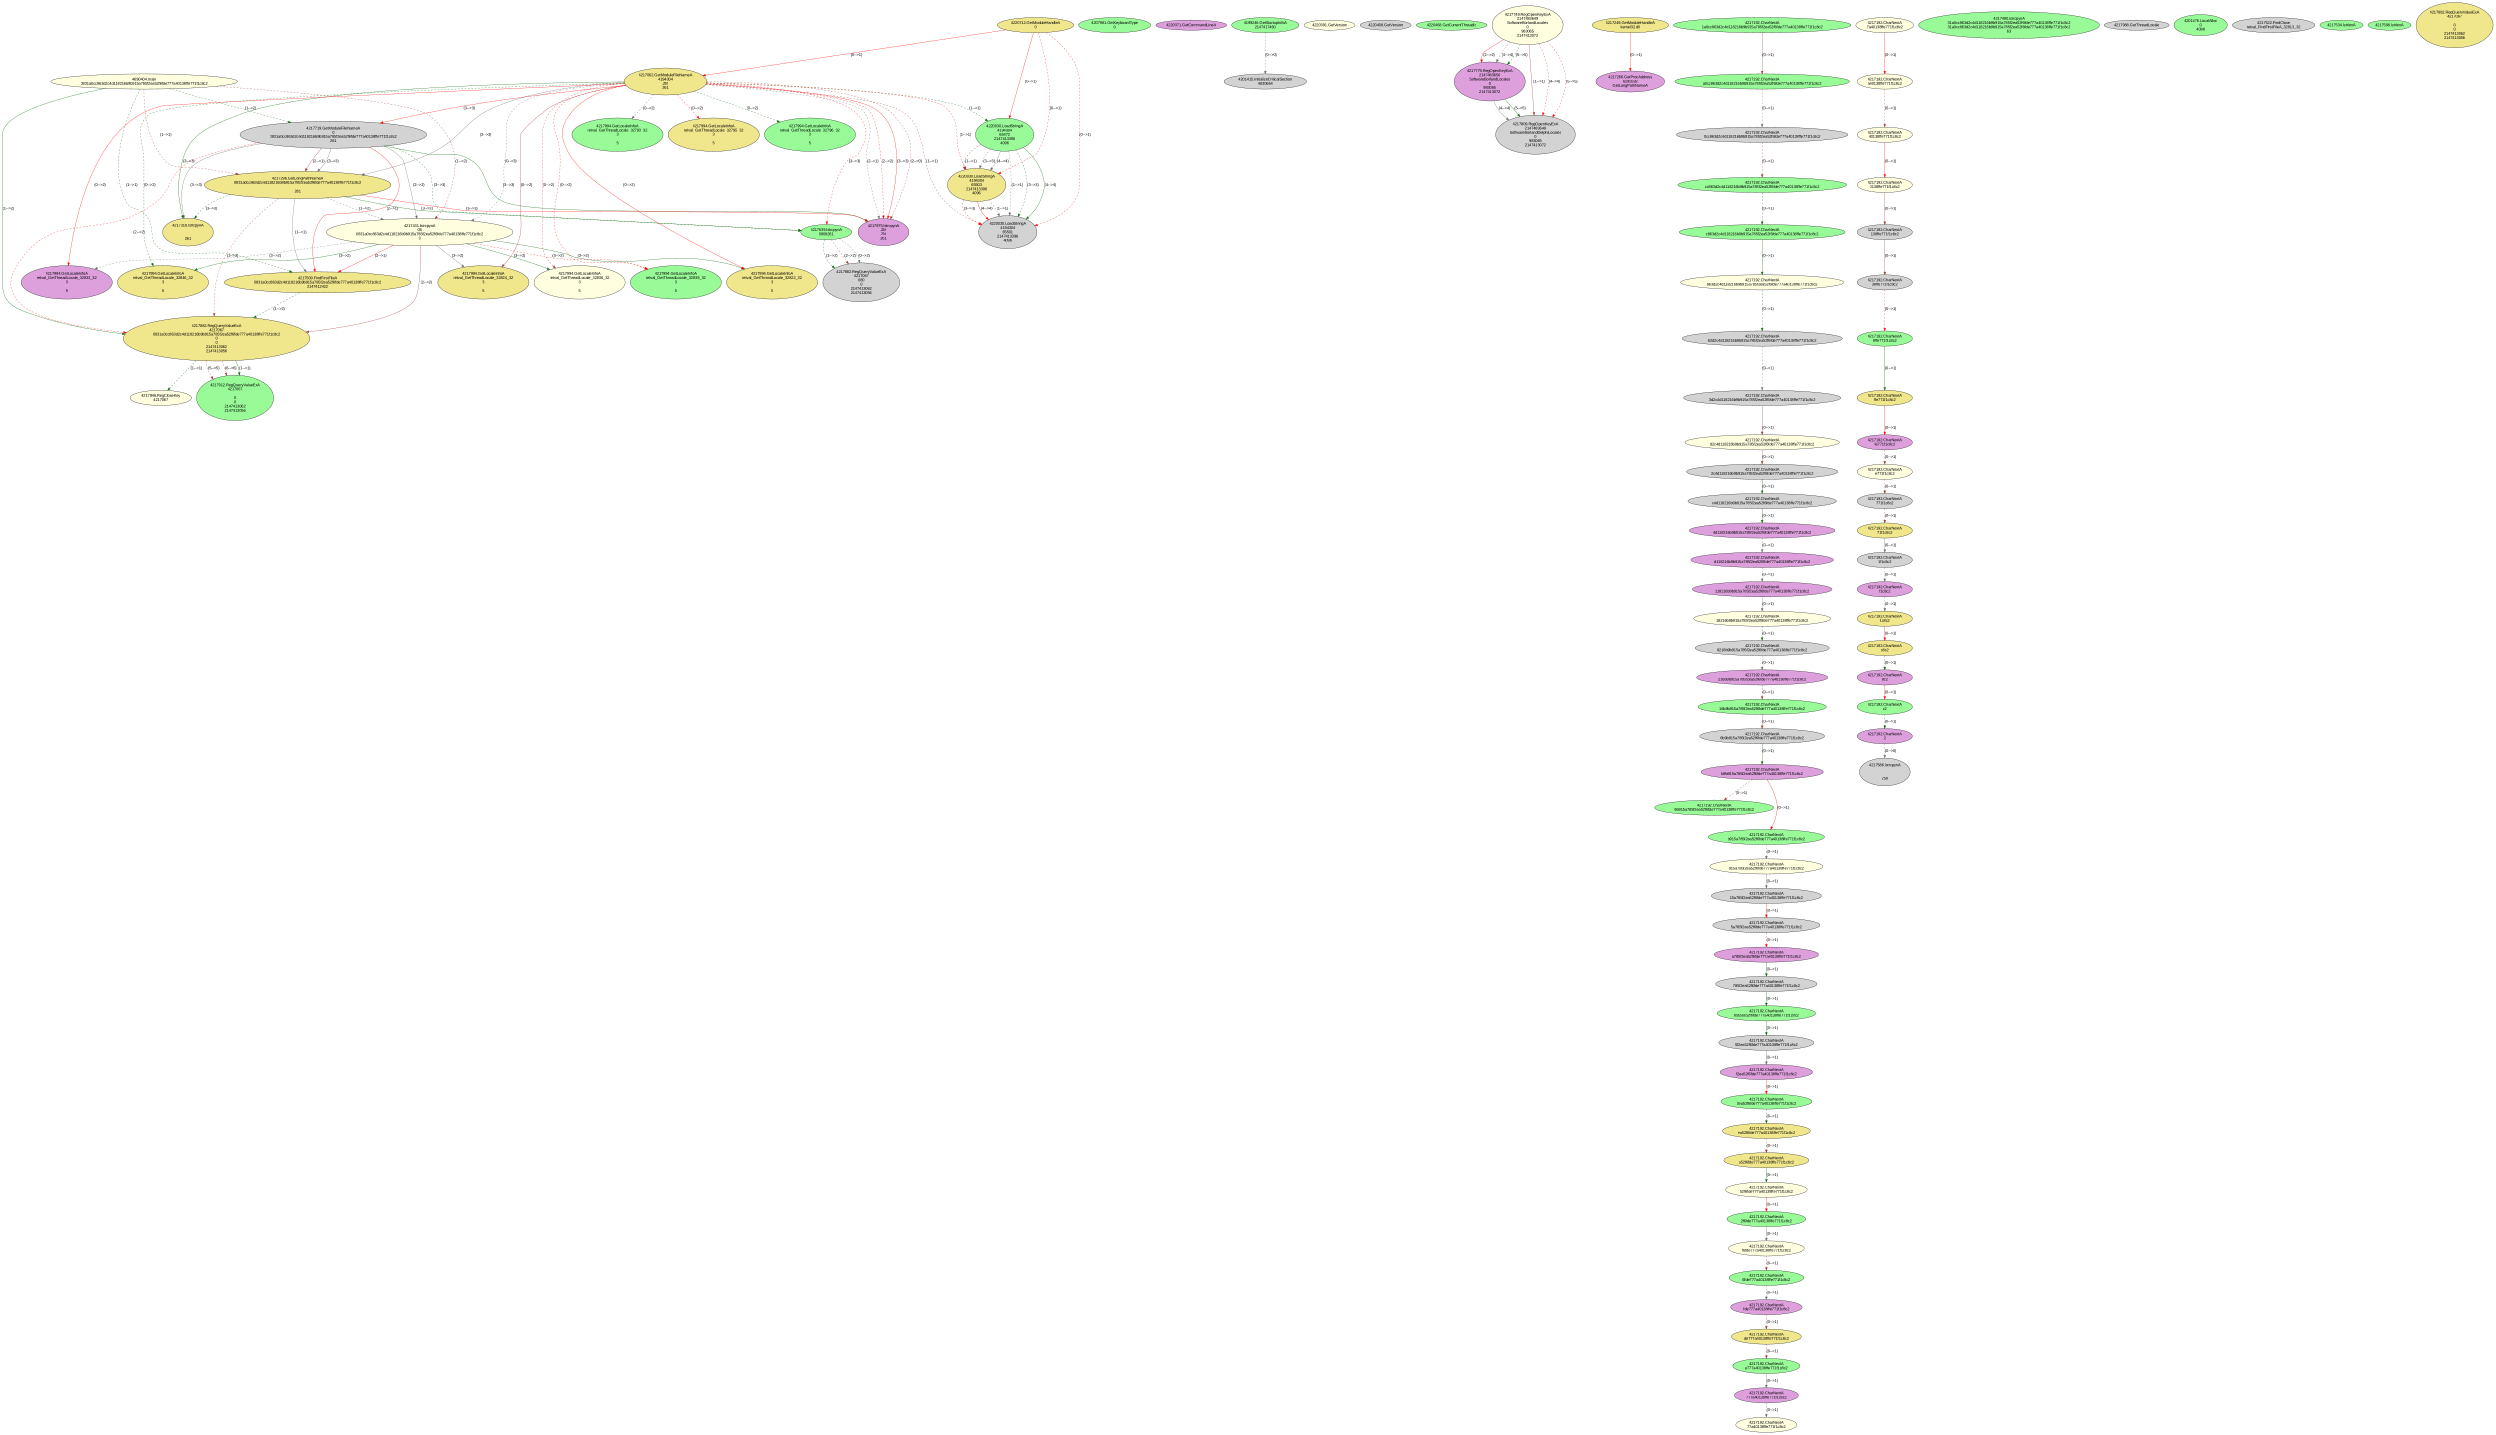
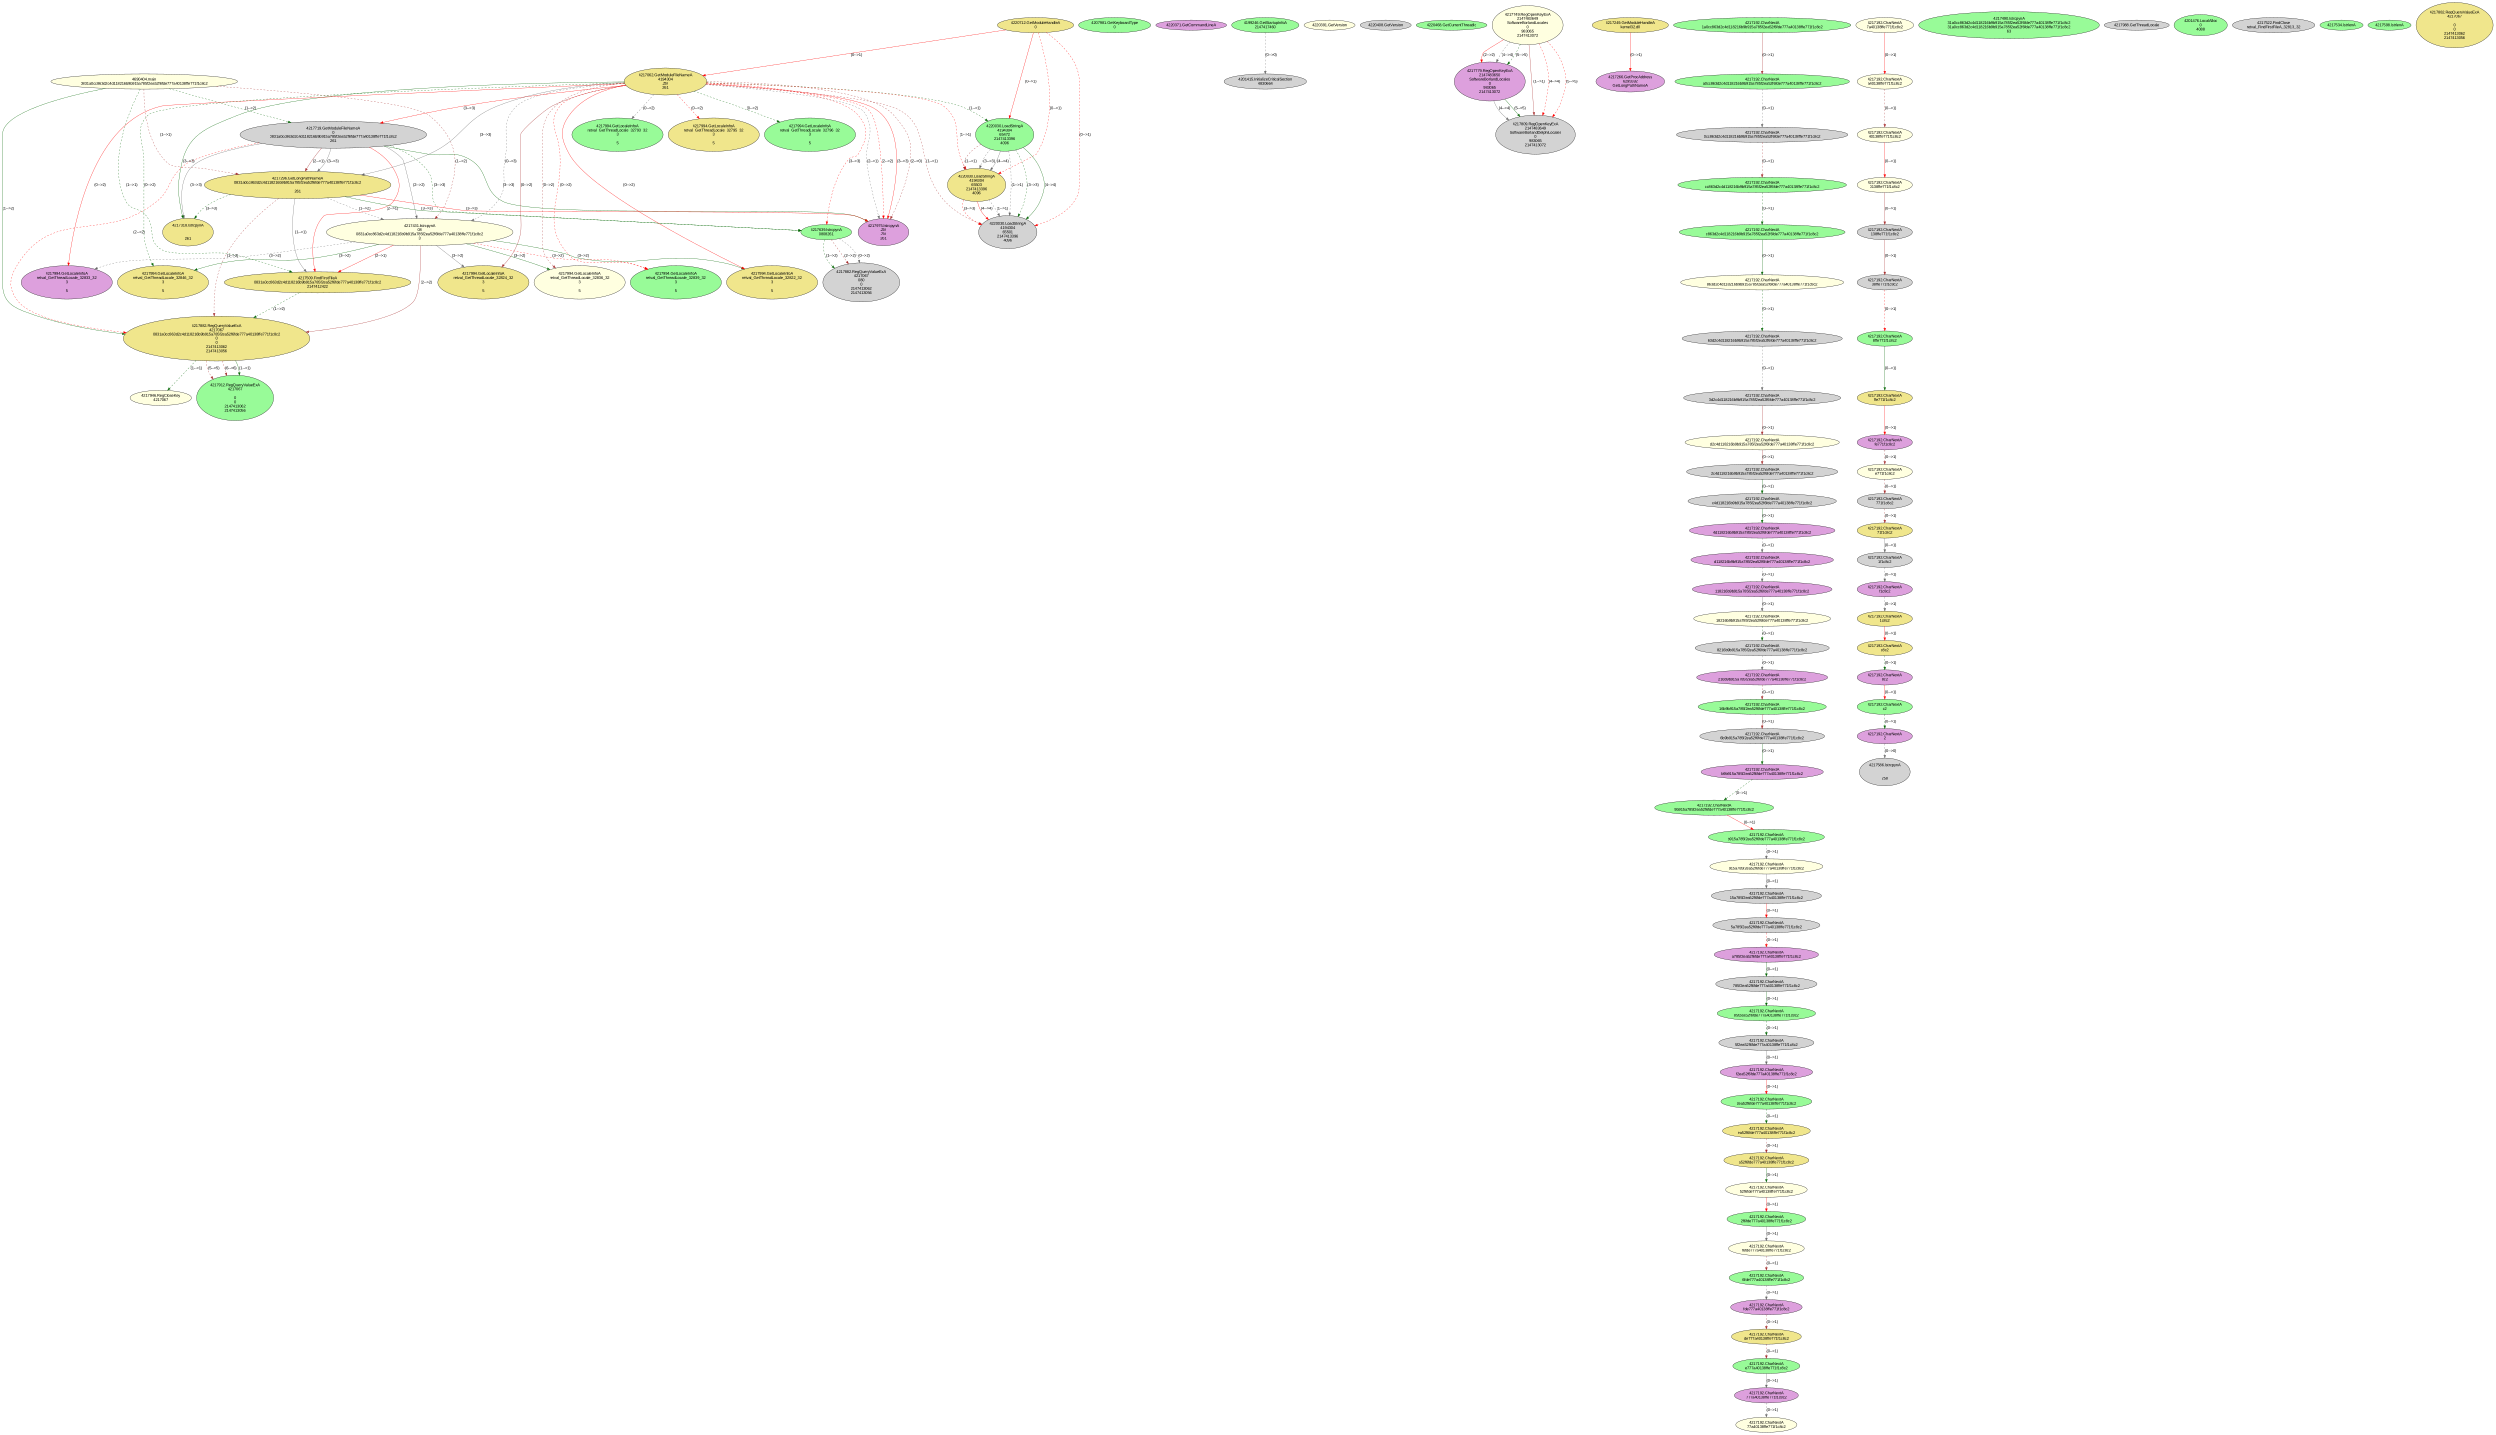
(1739, 789) -> (1739, 789)
(1777, 803) -> (1739, 822)
(1766, 1027) -> (1766, 1027)
